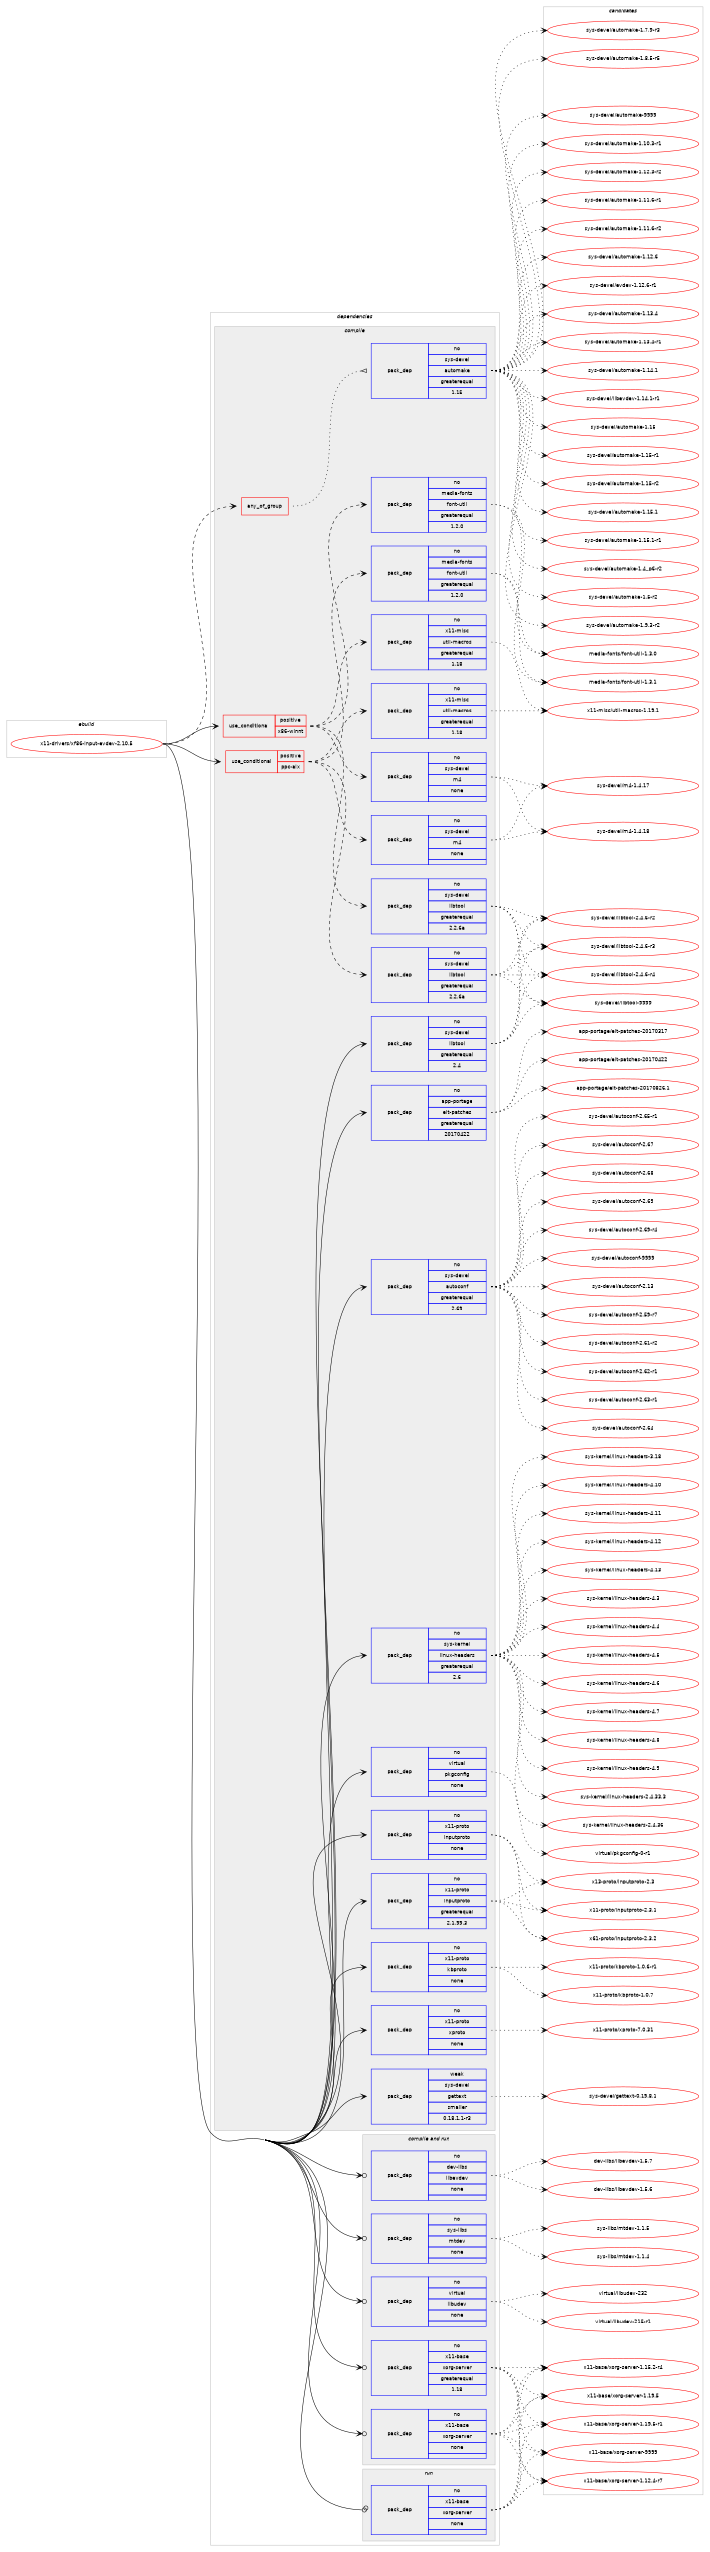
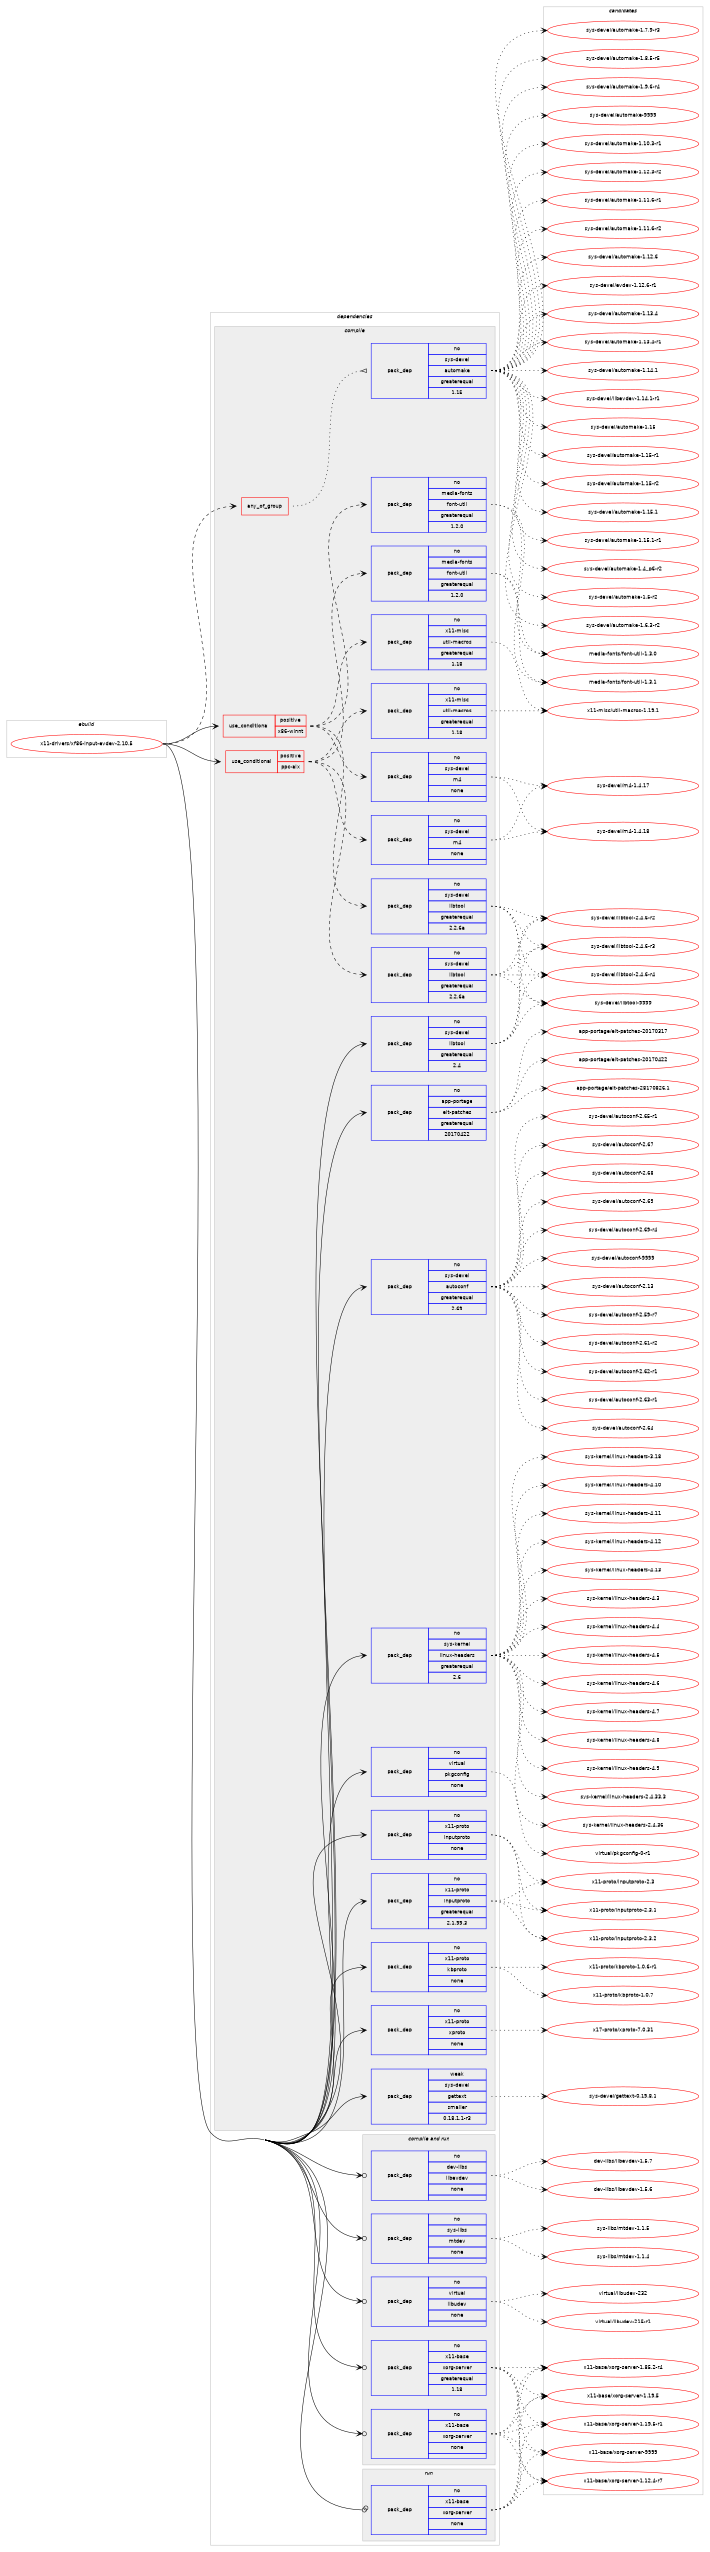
none -> (623, 87)
(623, 626) -> (623, 626)
(623, 1088) -> (623, 1088)
(623, 1882) -> (623, 1882)
(623, 1939) -> (623, 1939)
(623, 2030) -> (623, 2030)
(623, 2368) -> (623, 2368)
